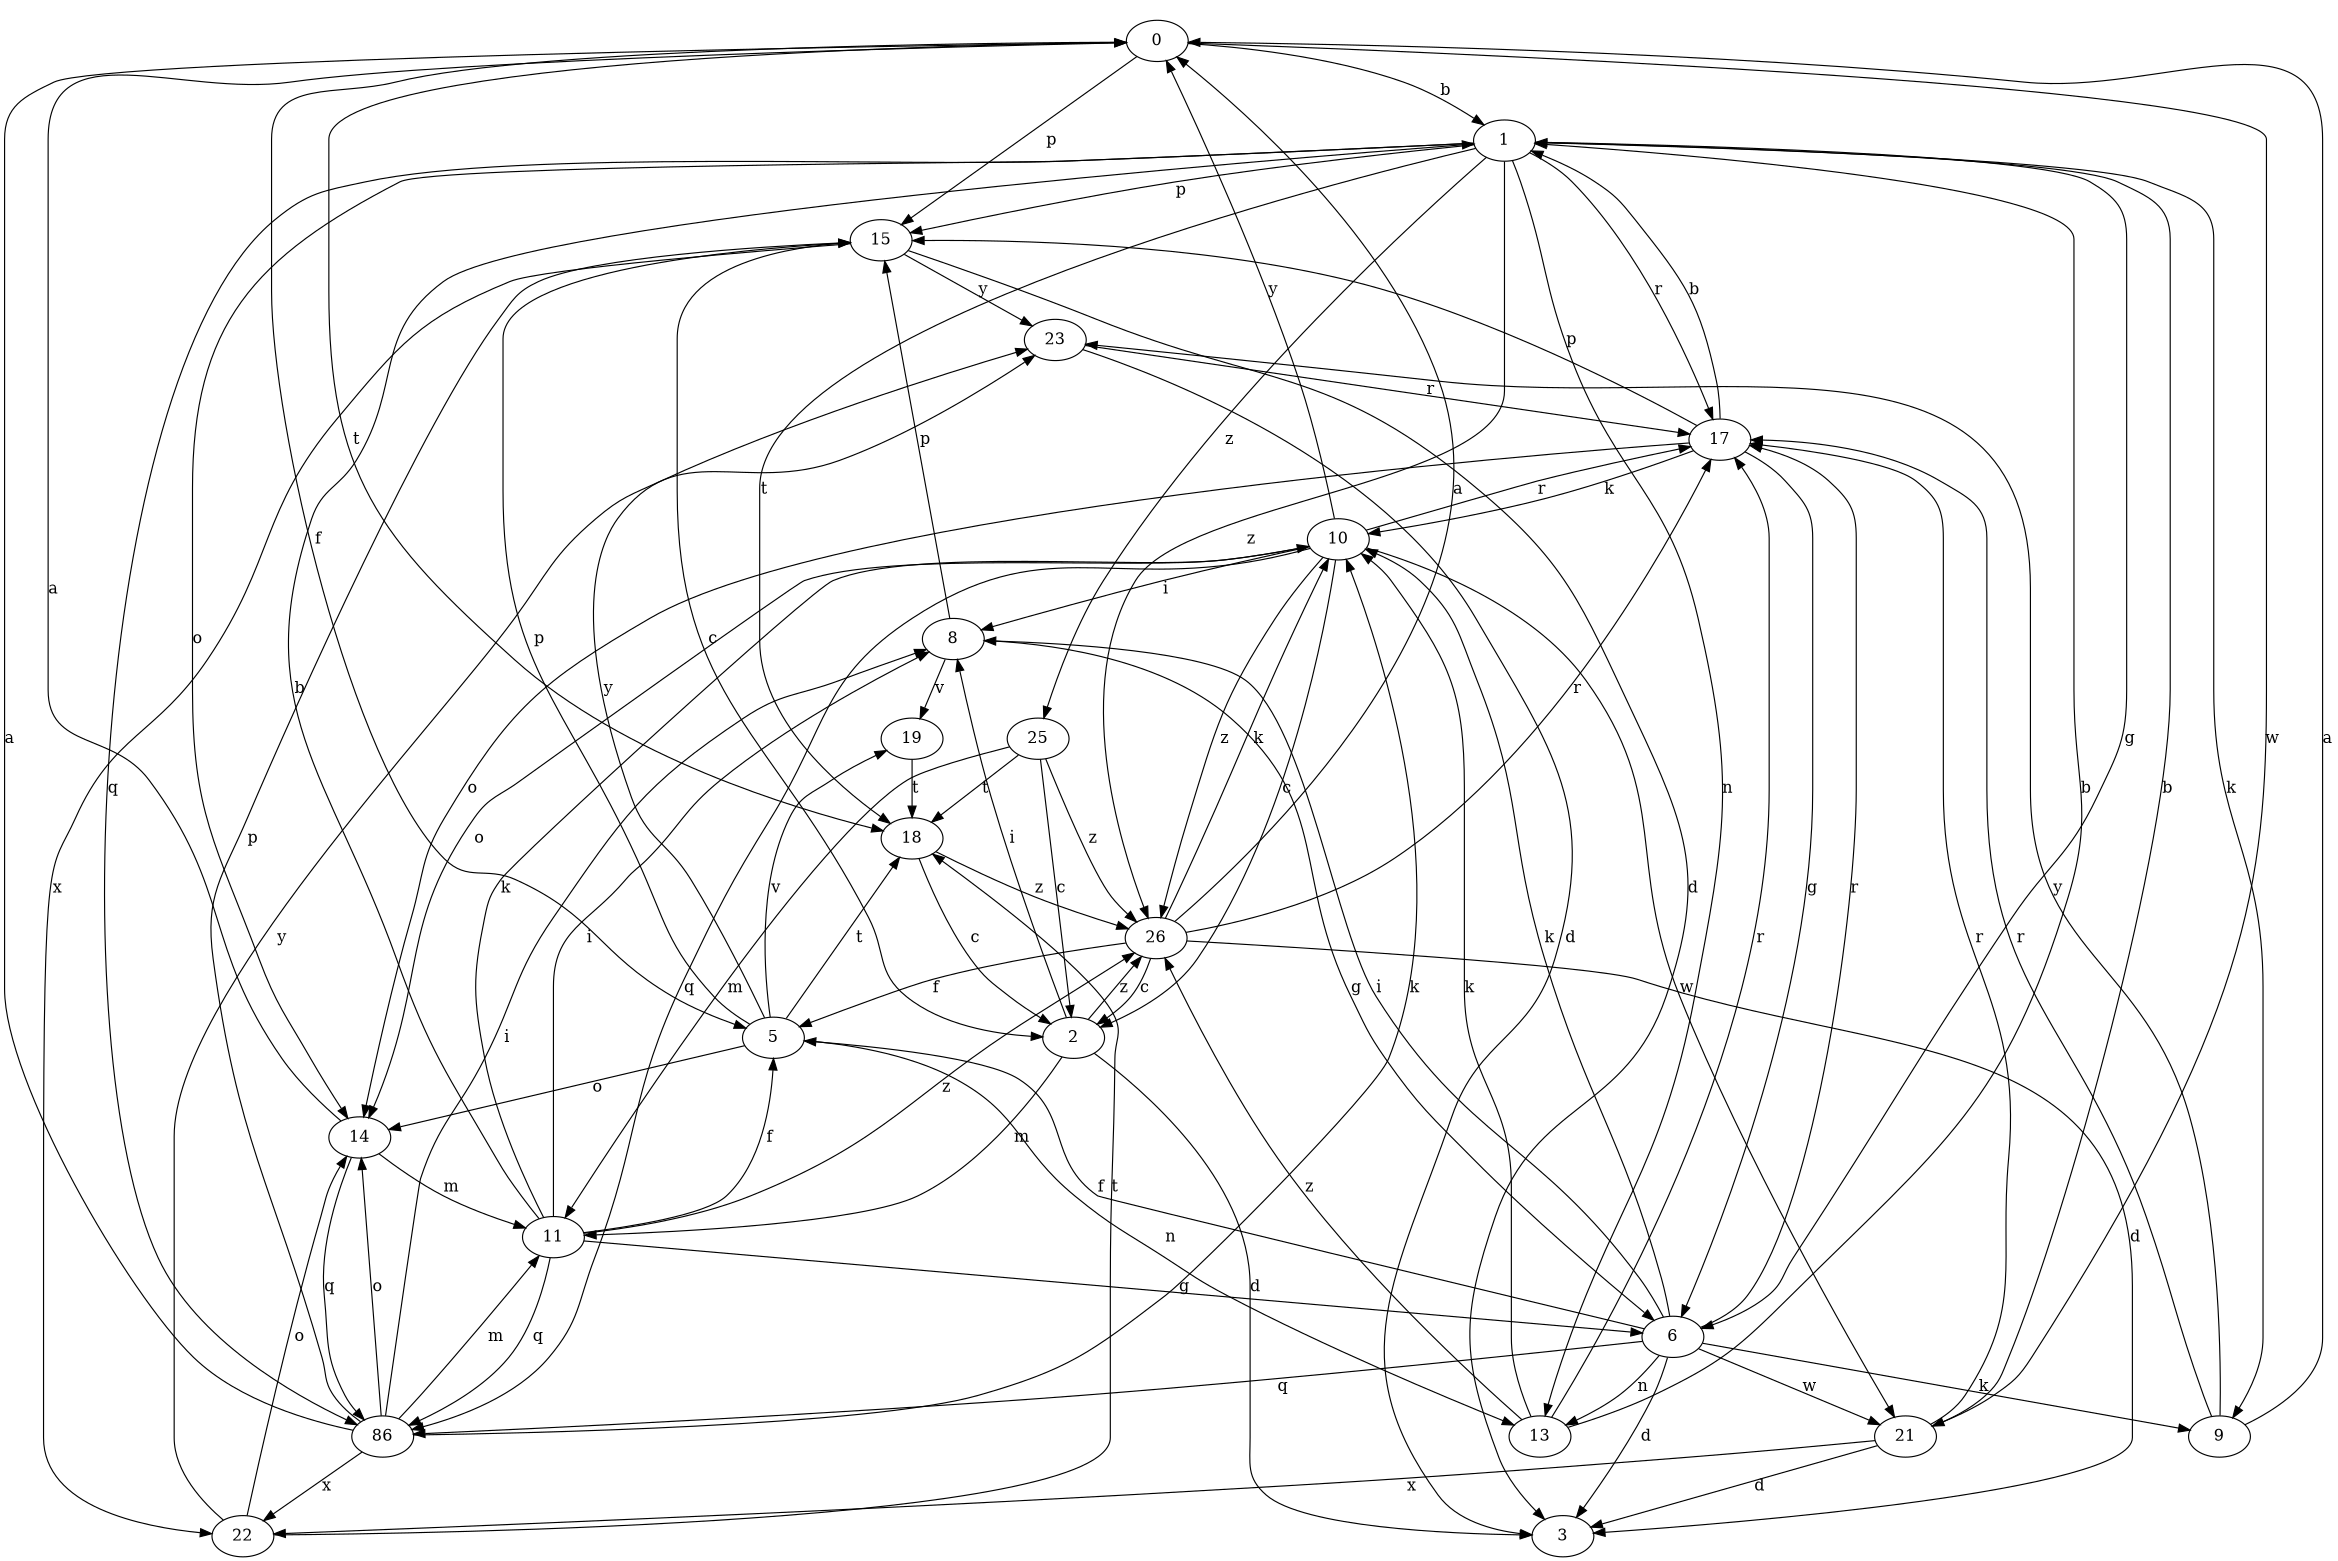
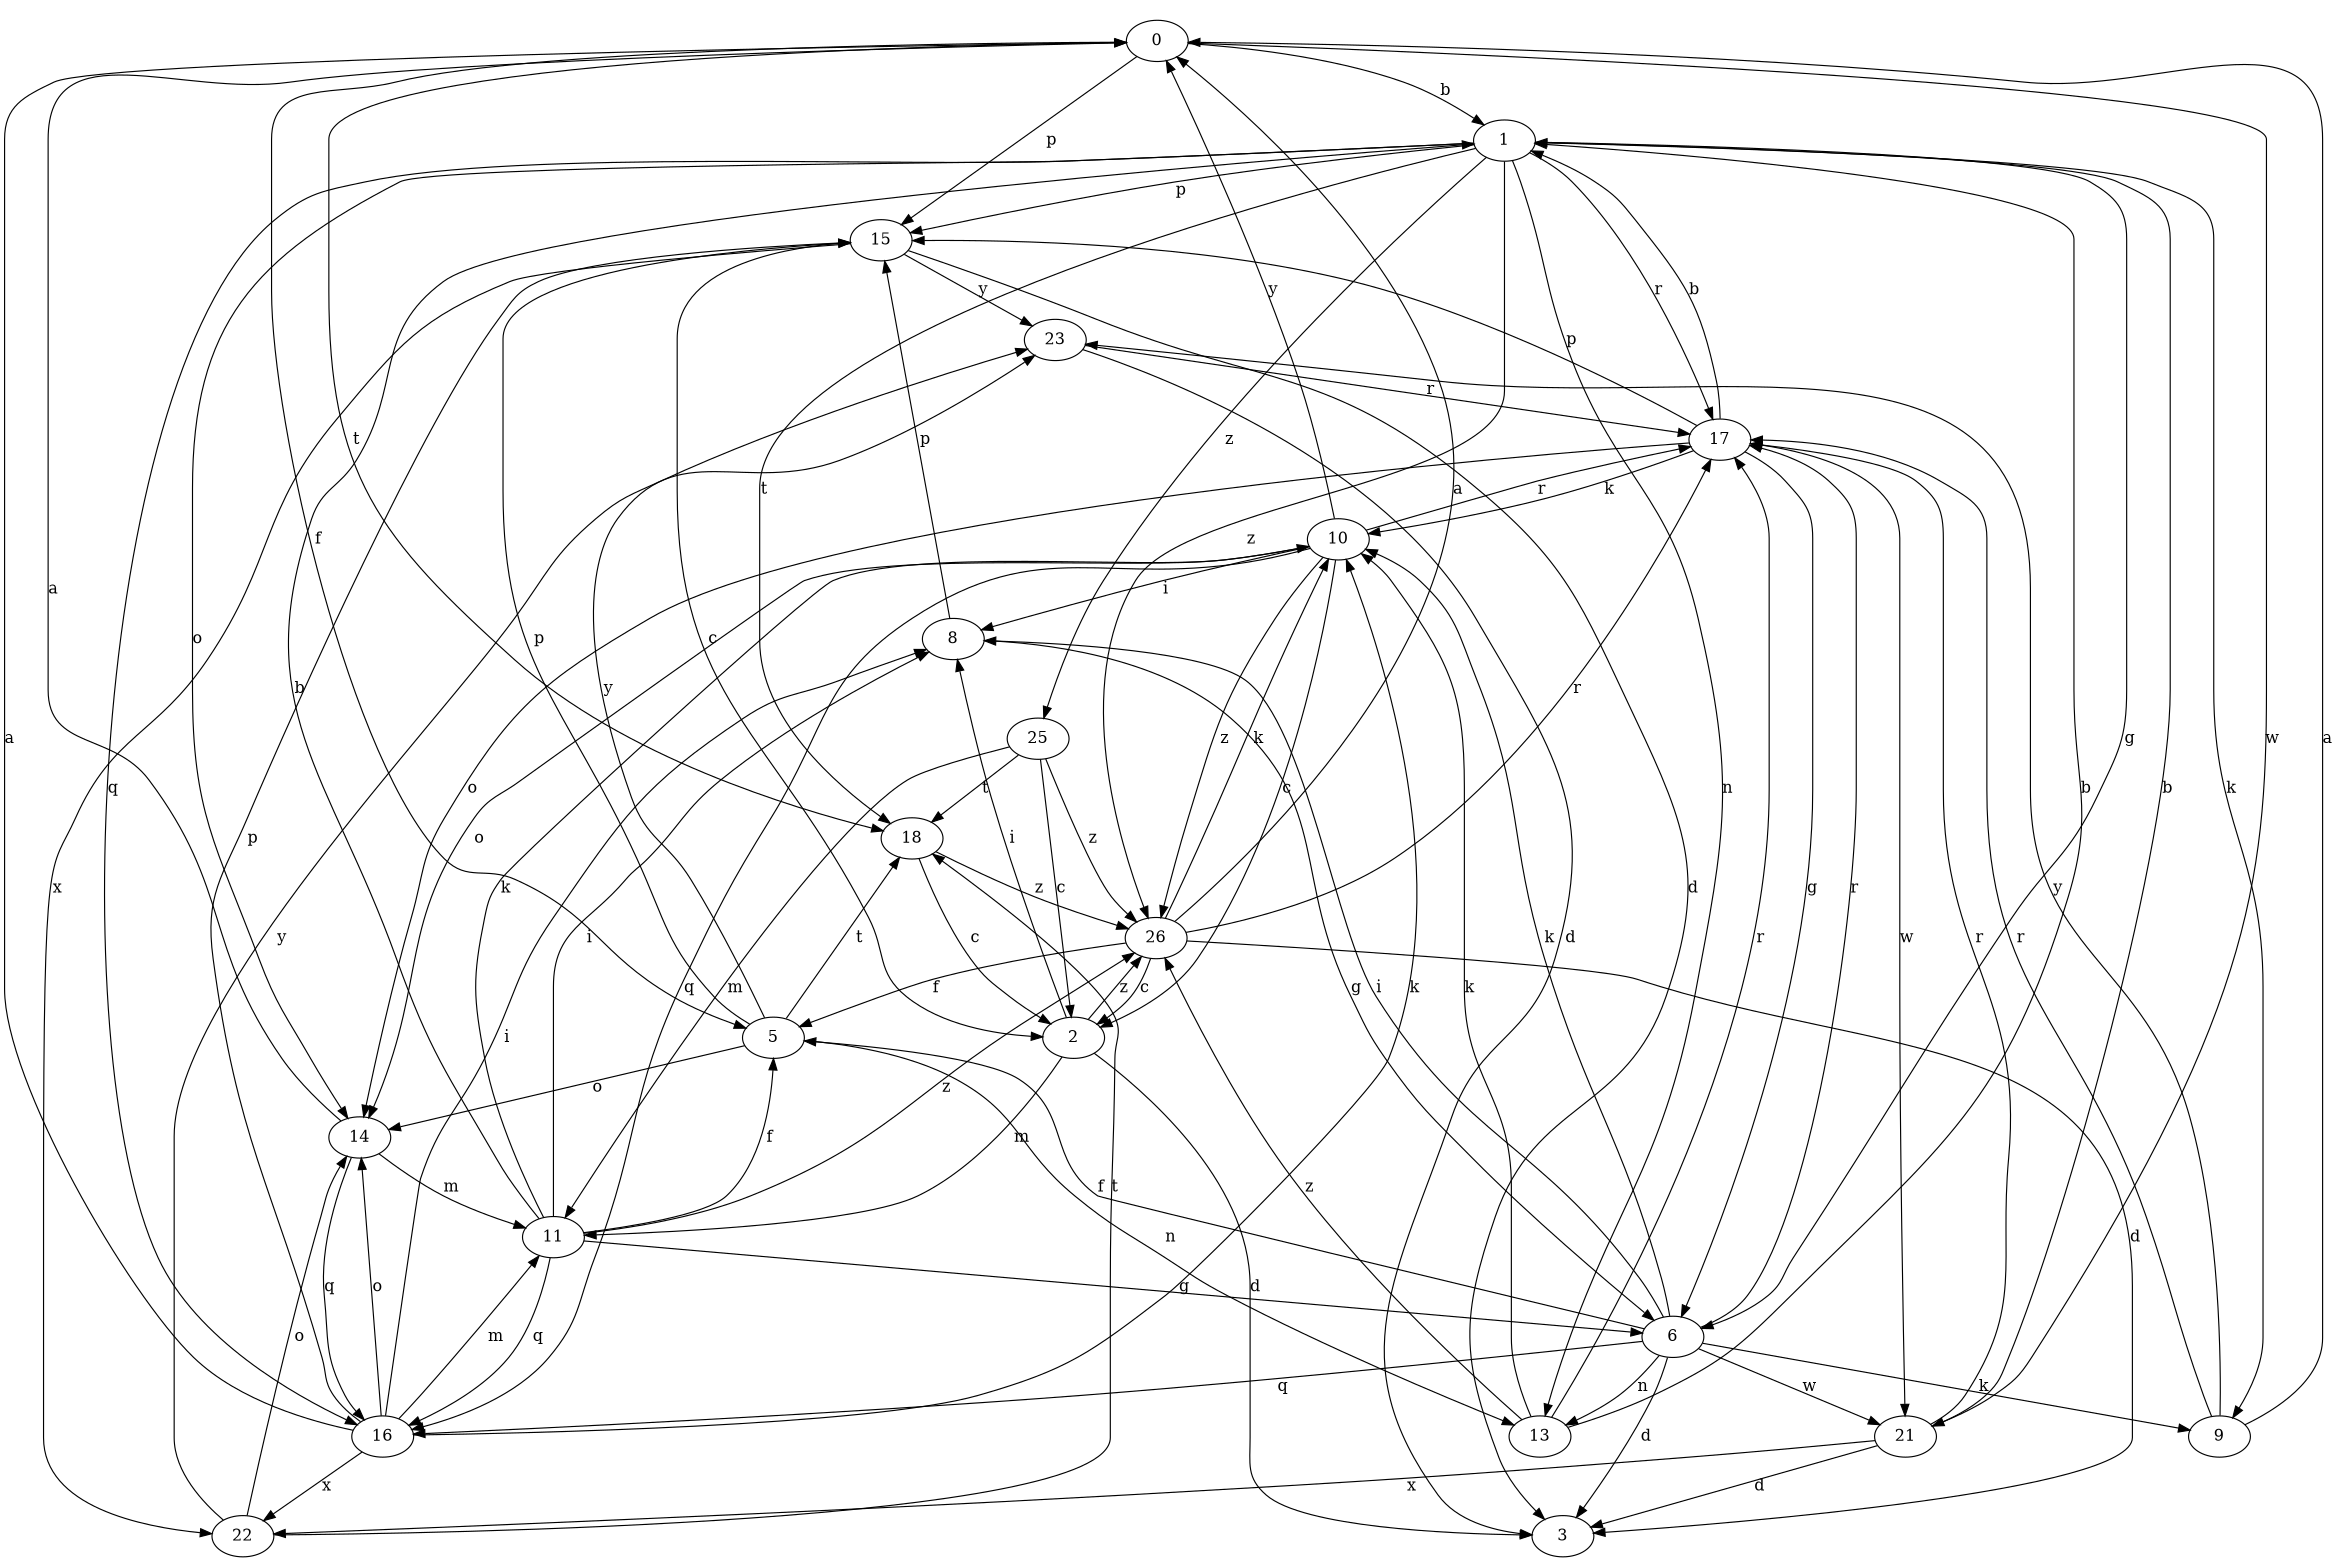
(912, 739) -> none
(1660, 933) -> (1900, 875)
(383, 1437) -> (383, 1437)
